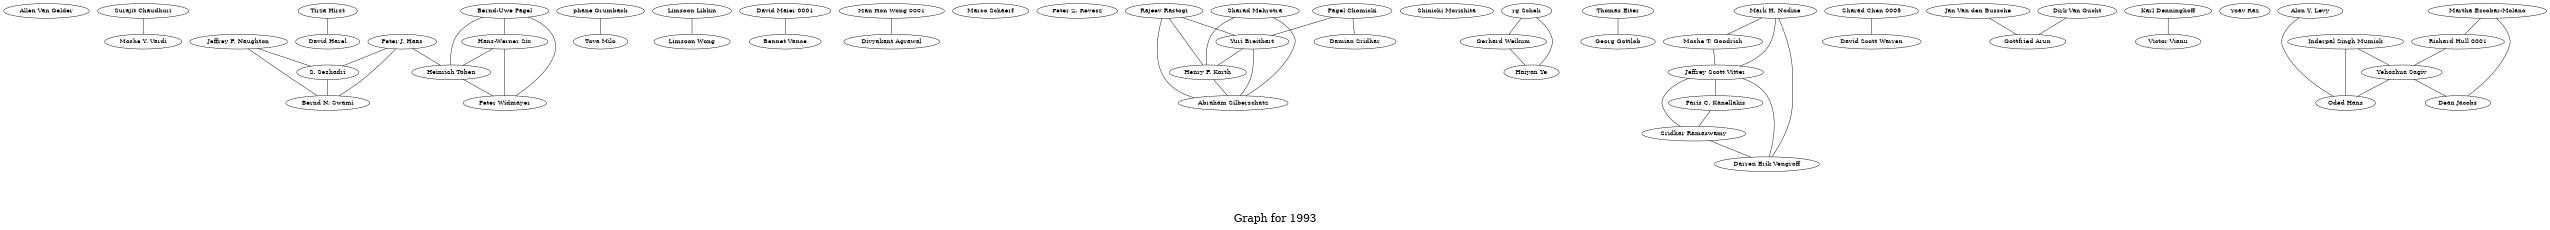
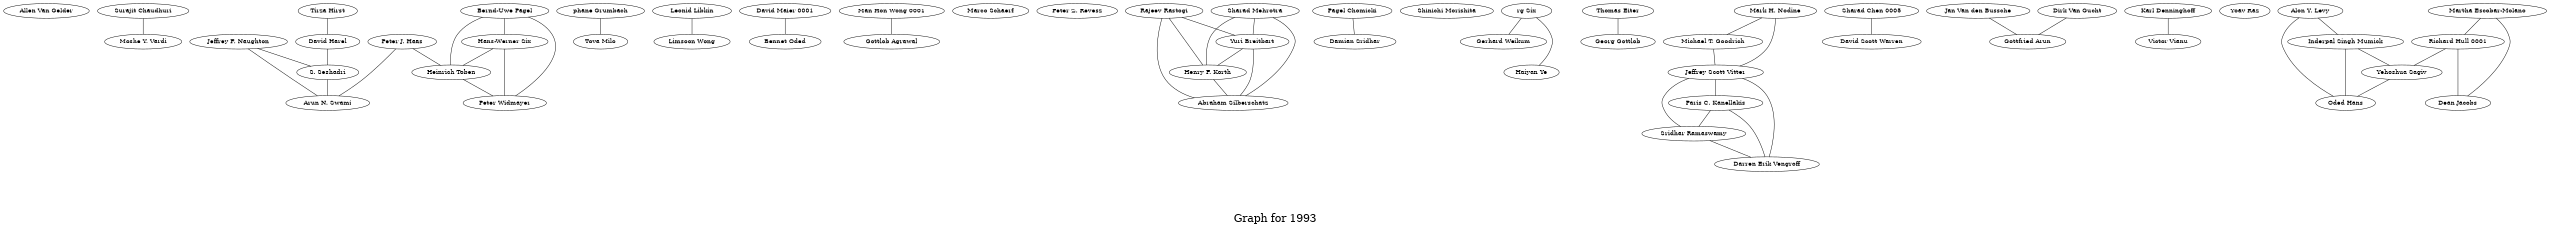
(692, 11) -> (692, 11)
(1527, 11) -> (1527, 11)
(1302, 26) -> (1254, 26)
none -> (2328, 26)
(785, 42) -> (785, 42)
(892, 42) -> (892, 42)
(1713, 42) -> (1713, 42)
(365, 57) -> (328, 57)
(1517, 57) -> none
(2430, 88) -> (2458, 72)
(1792, 89) -> (1752, 129)
(328, 103) -> (328, 103)
